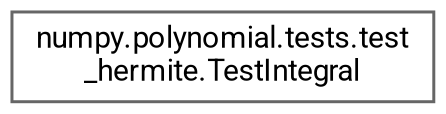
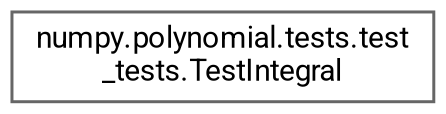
(223, 57) -> (223, 57)
